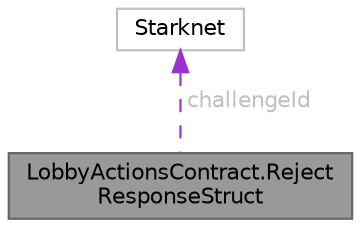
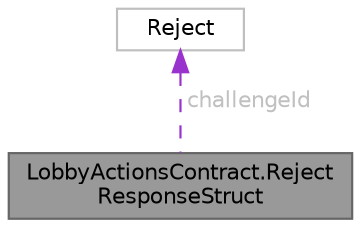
(180, 30) -> (180, 30)
